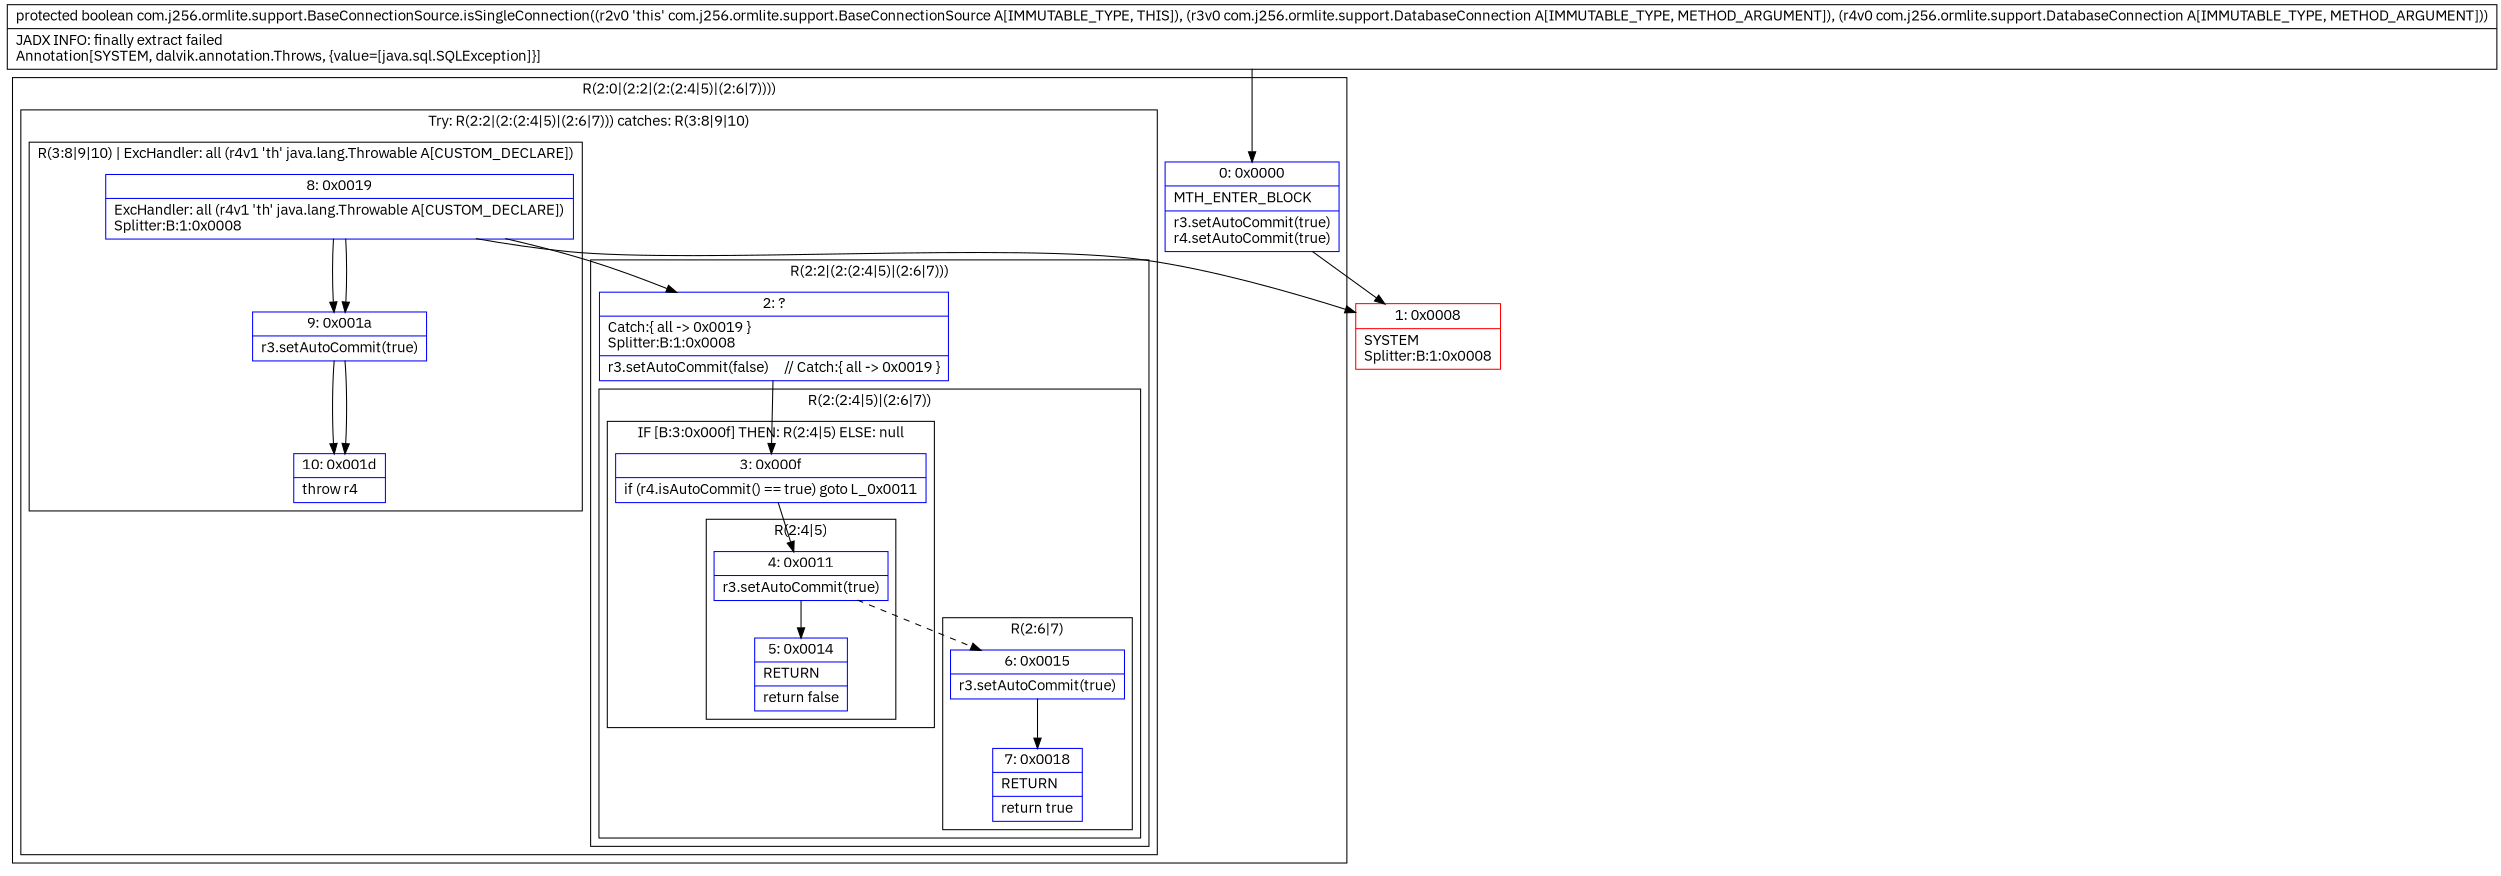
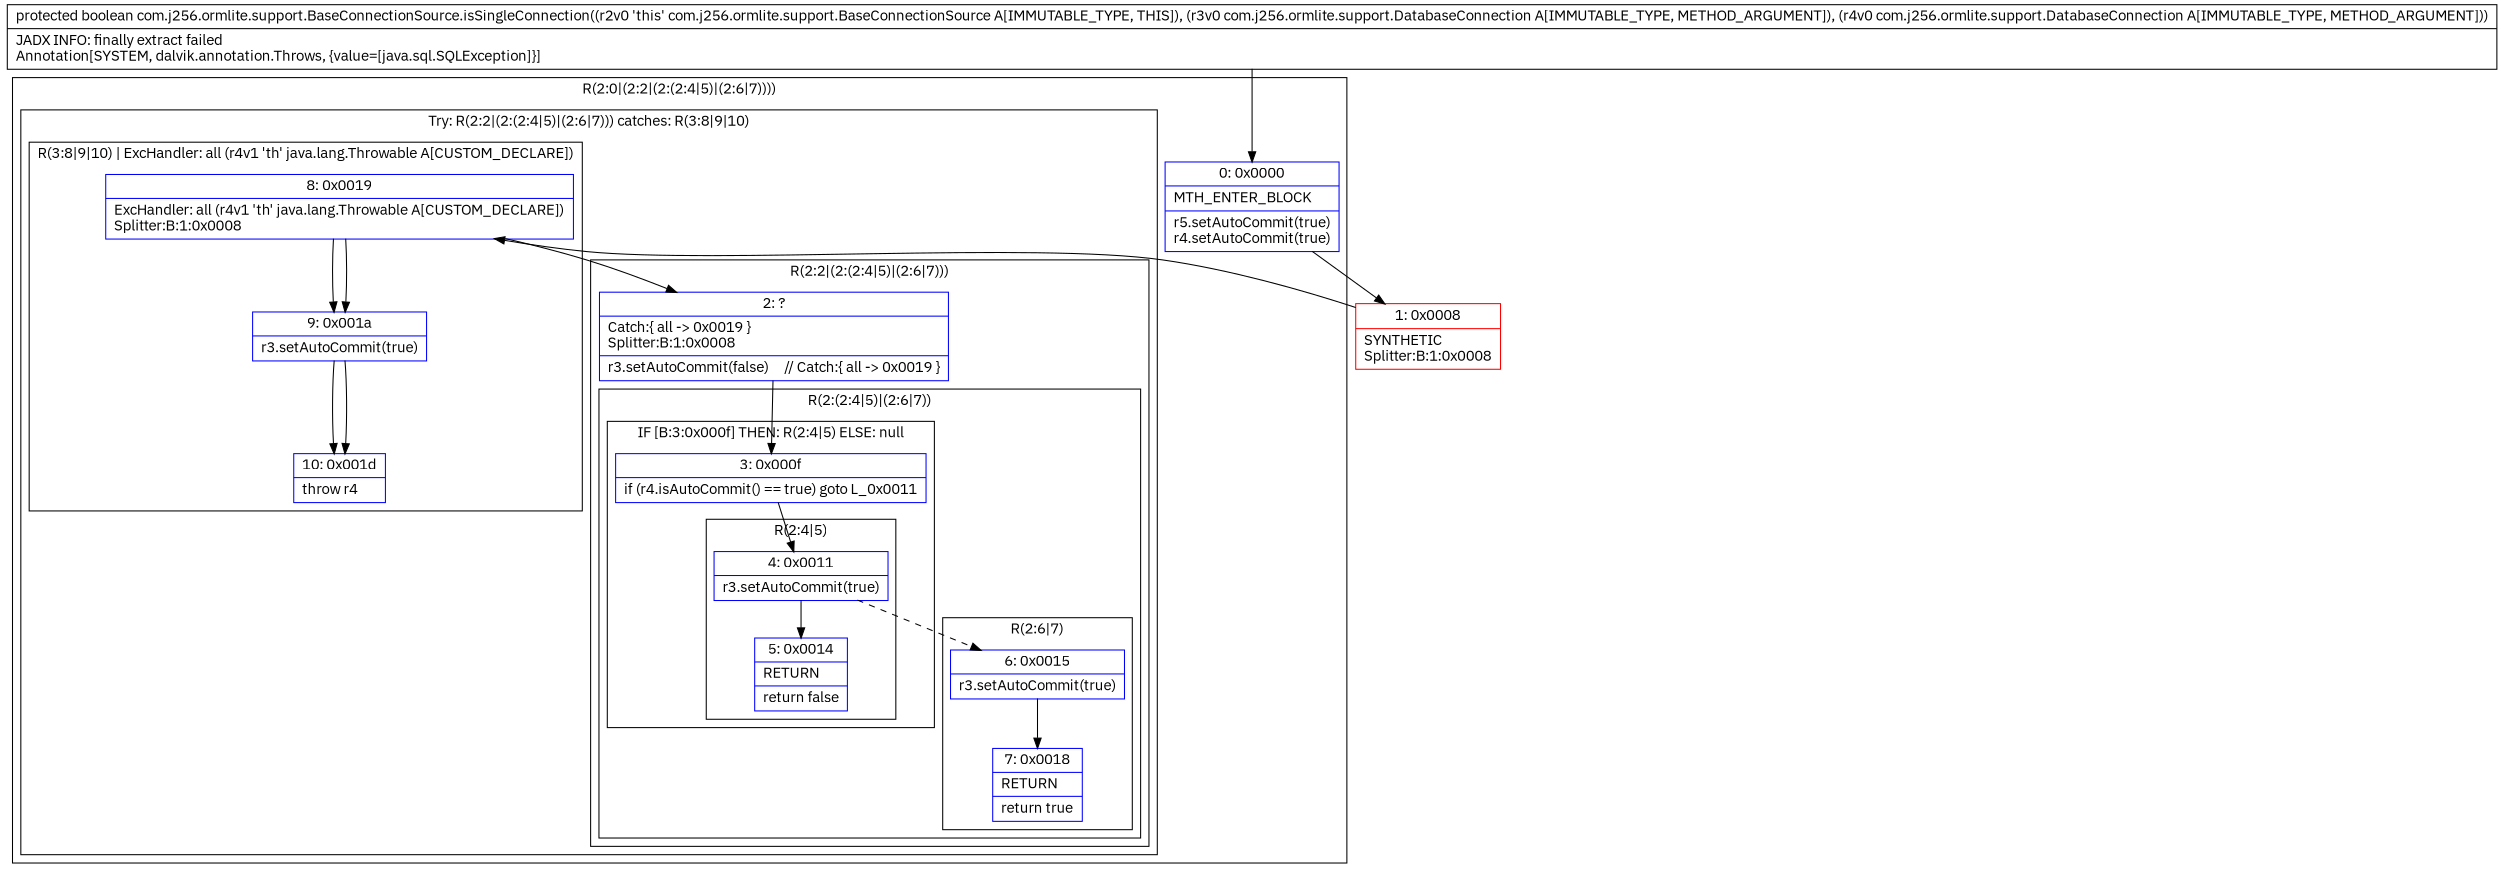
(1252, 223) -> (1252, 223)
(913, 253) -> (933, 253)
(1392, 341) -> (1404, 341)
